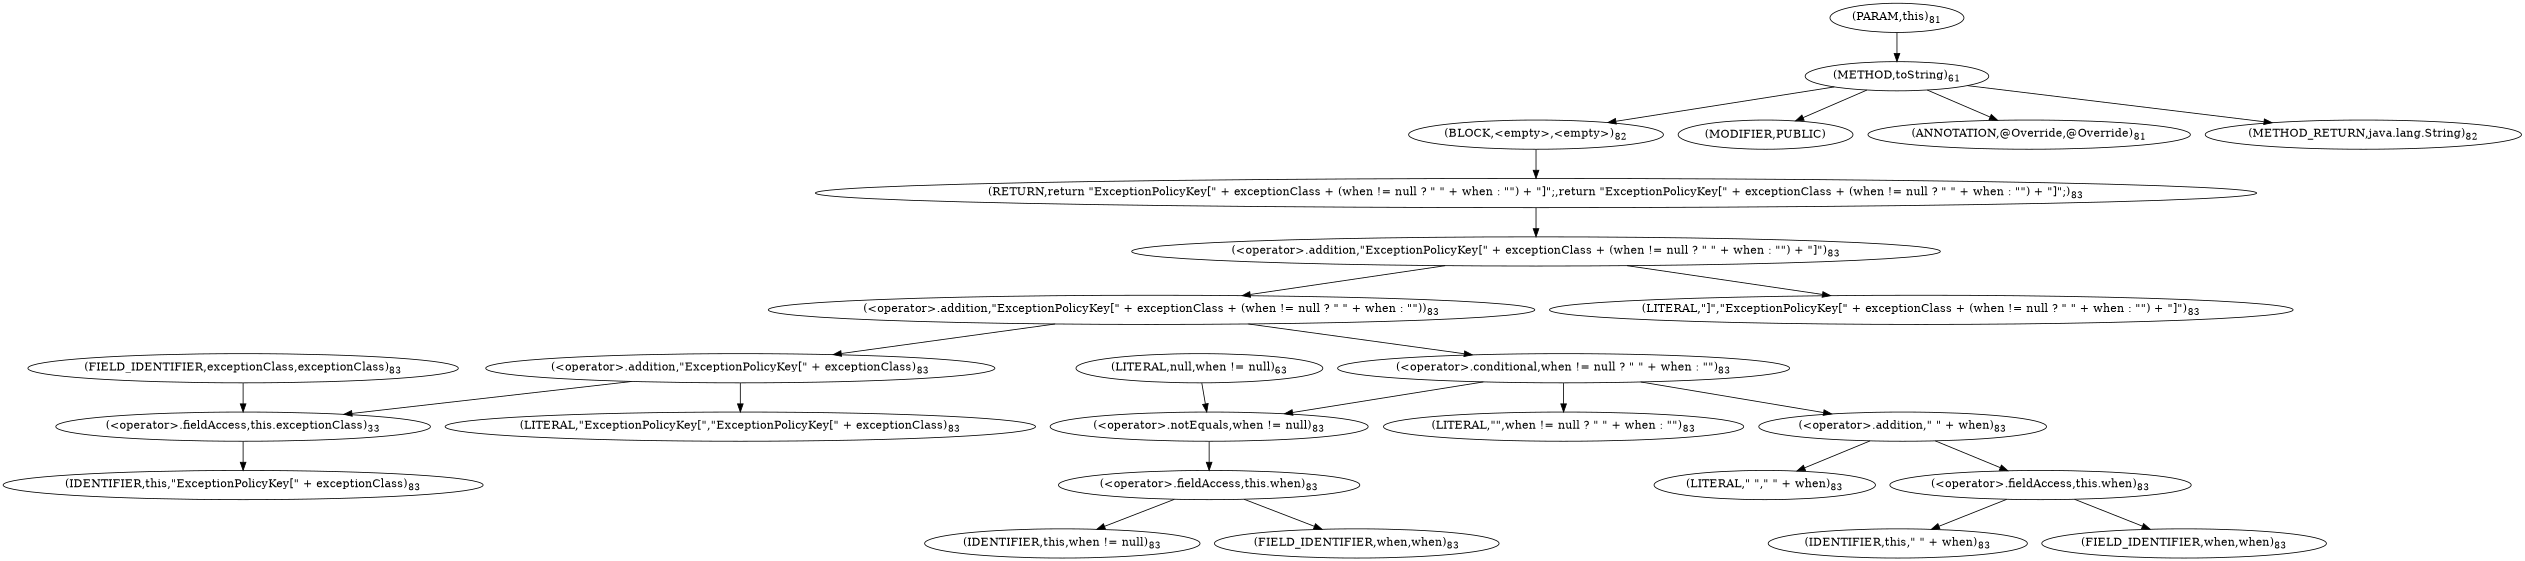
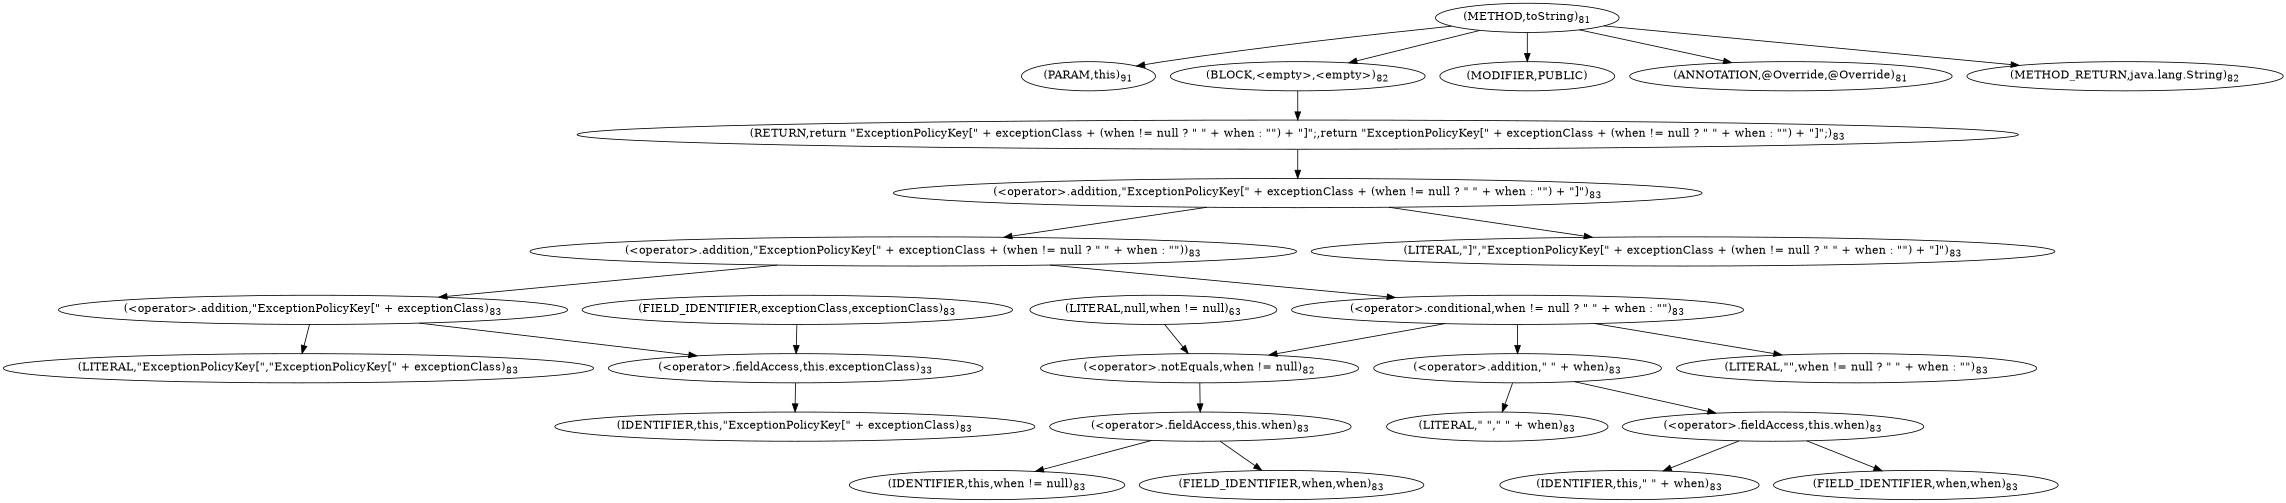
(1935, 17) -> (1127, 75)
(1897, 43) -> (1298, 43)
(1955, 75) -> (1585, 17)
(1319, 425) -> (1309, 367)
